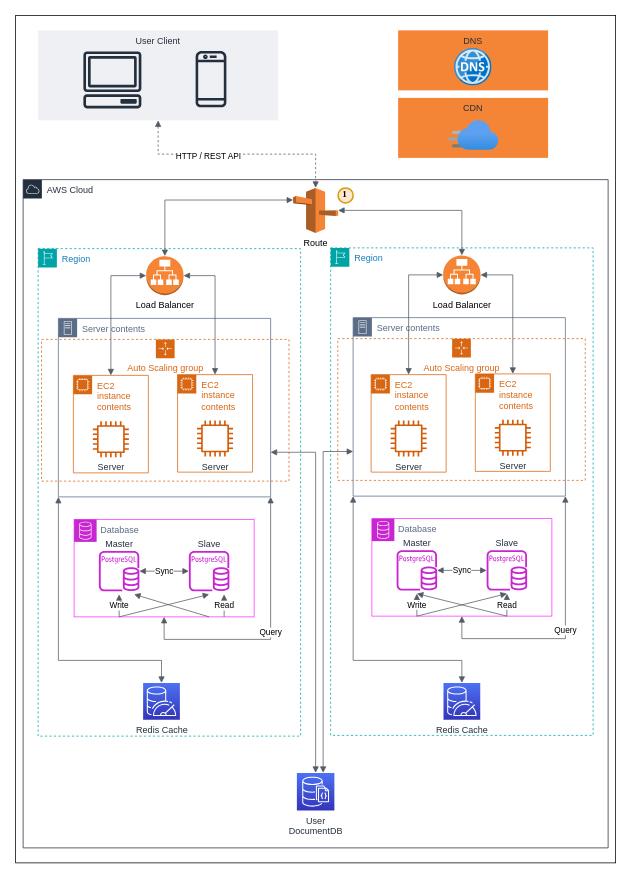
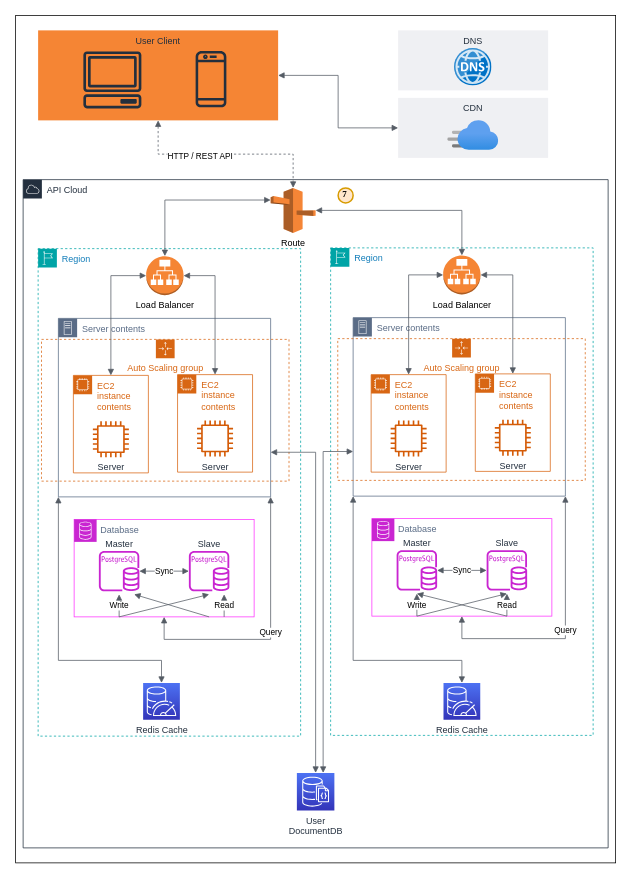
(473, 41) -> (473, 41)
(158, 75) -> (158, 75)
none -> (311, 75)
(473, 109) -> (473, 109)
(67, 190) -> (67, 190)
(345, 194) -> (345, 194)
(315, 210) -> (293, 210)
